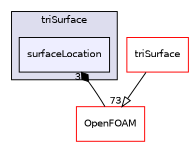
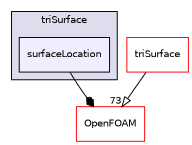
(97, 94) -> (78, 86)
